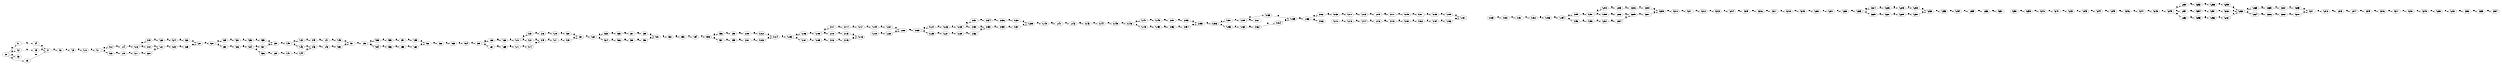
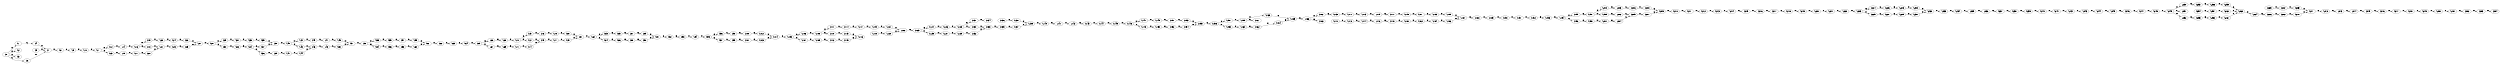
(2255, 8) -> none
none -> (2007, 11)
(2190, 11) -> none
none -> (1477, 18)
(994, 21) -> none
(26, 50) -> none
